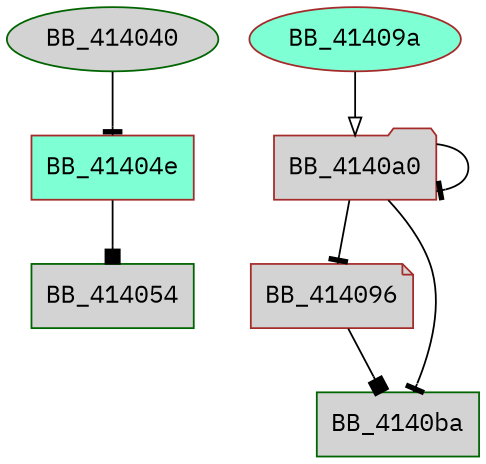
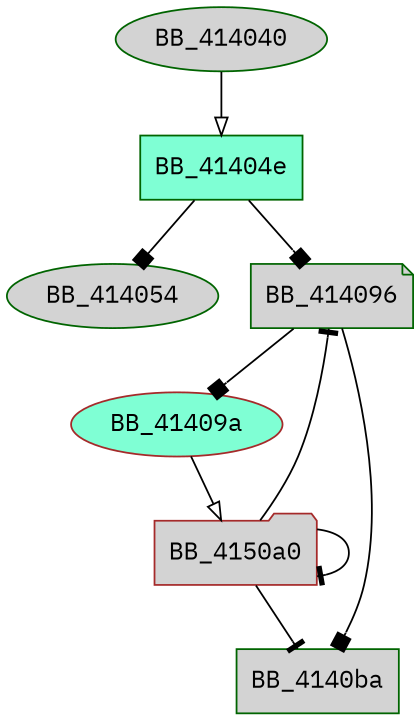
(113, 99) -> (221, 95)
(113, 168) -> (221, 168)
(355, 168) -> (236, 553)
none -> (271, 225)
(113, 296) -> (113, 296)
(332, 296) -> (332, 296)
none -> (260, 355)
